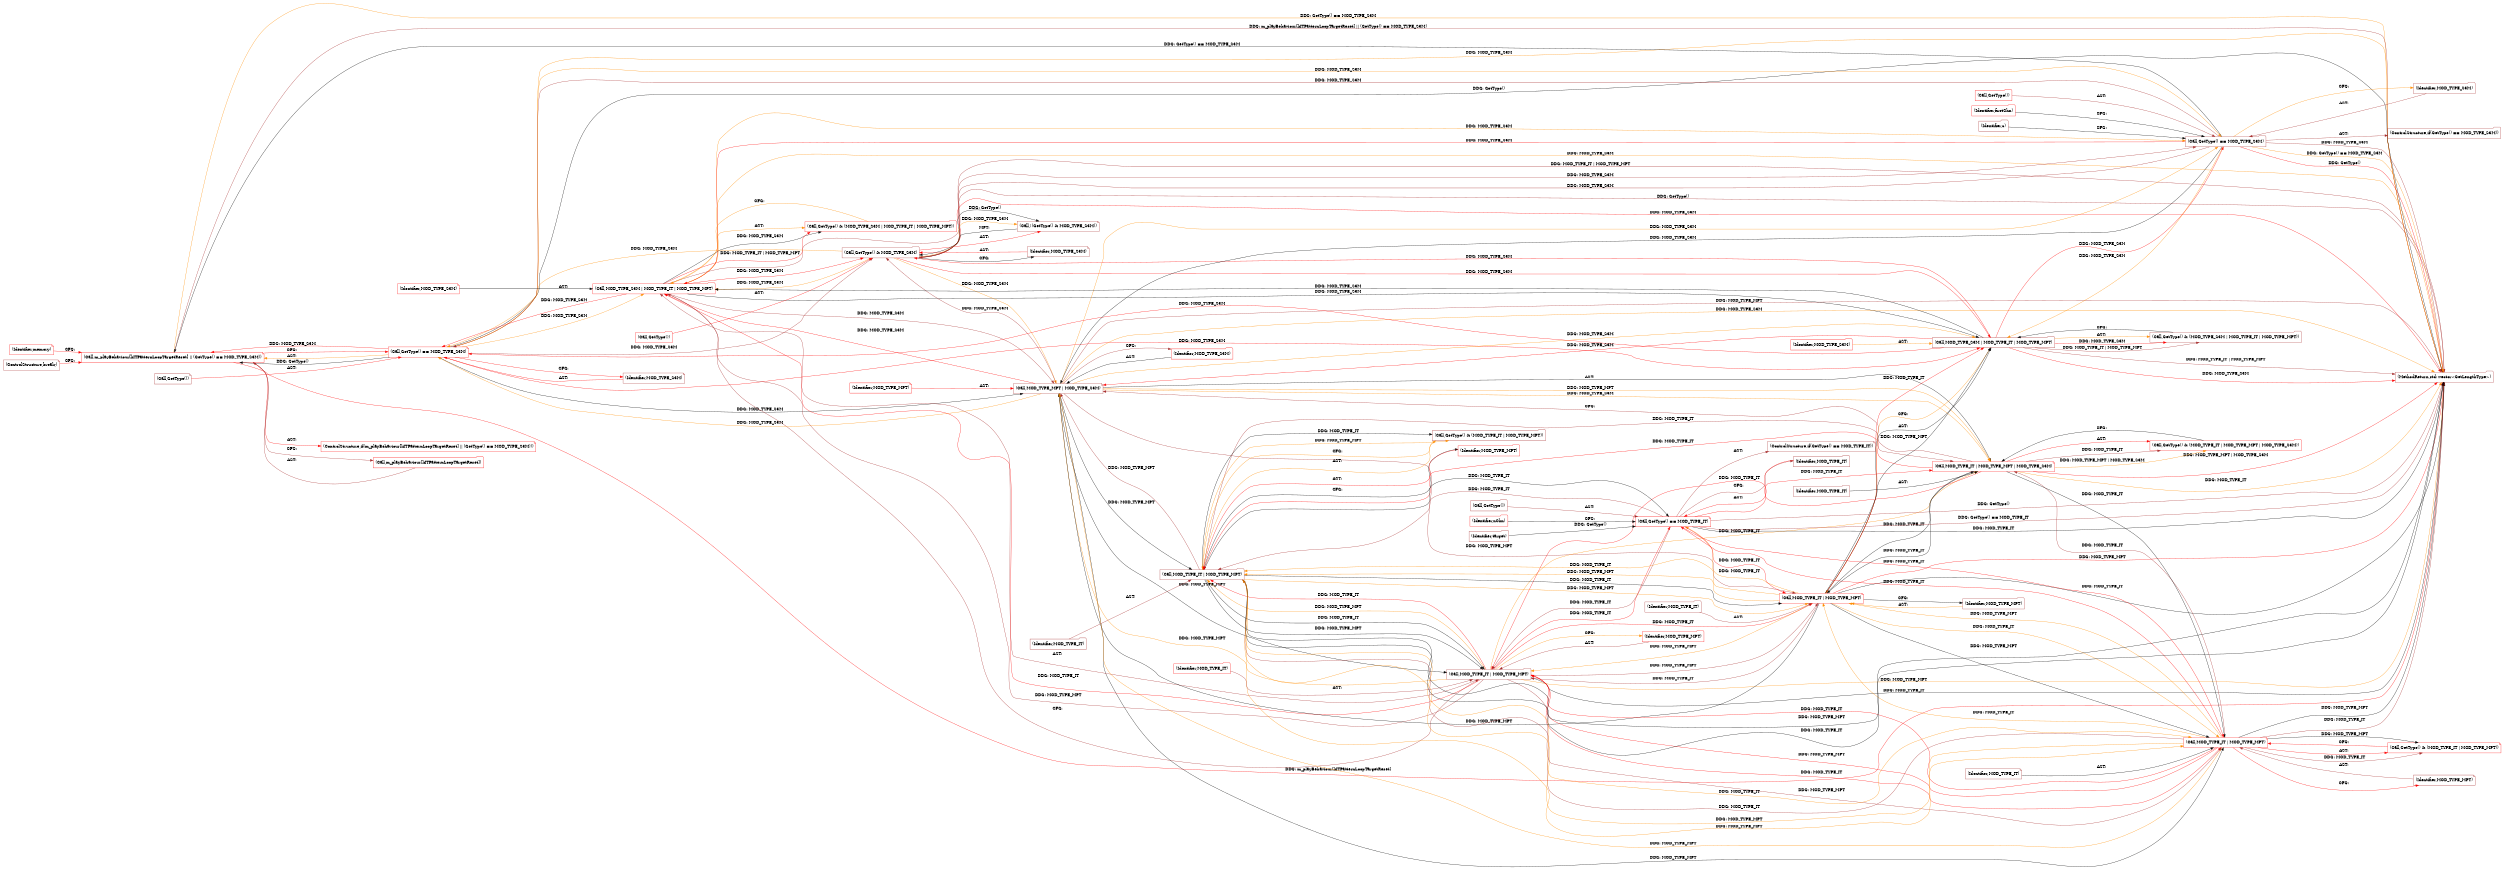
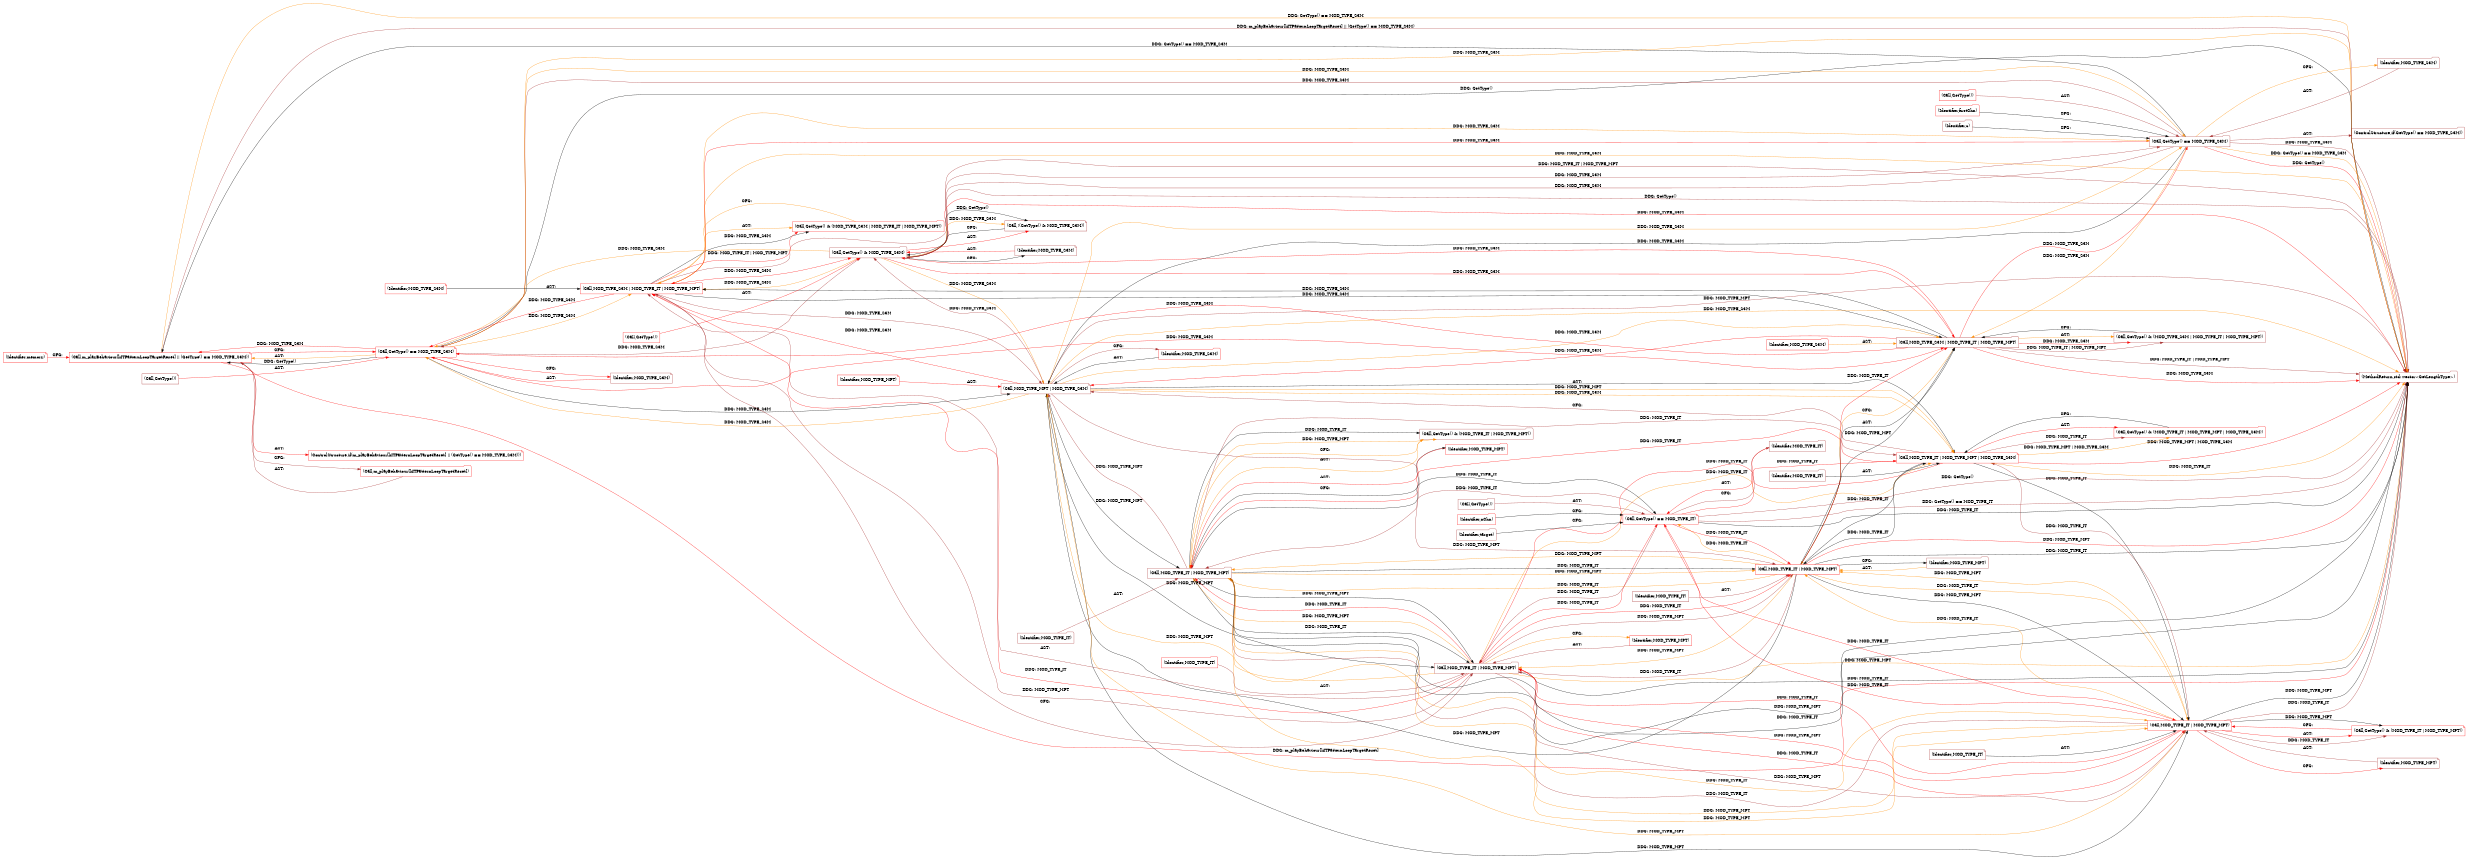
(985, 228) -> (973, 228)
(32, 365) -> none
(1822, 446) -> none
(1590, 525) -> (1578, 521)
